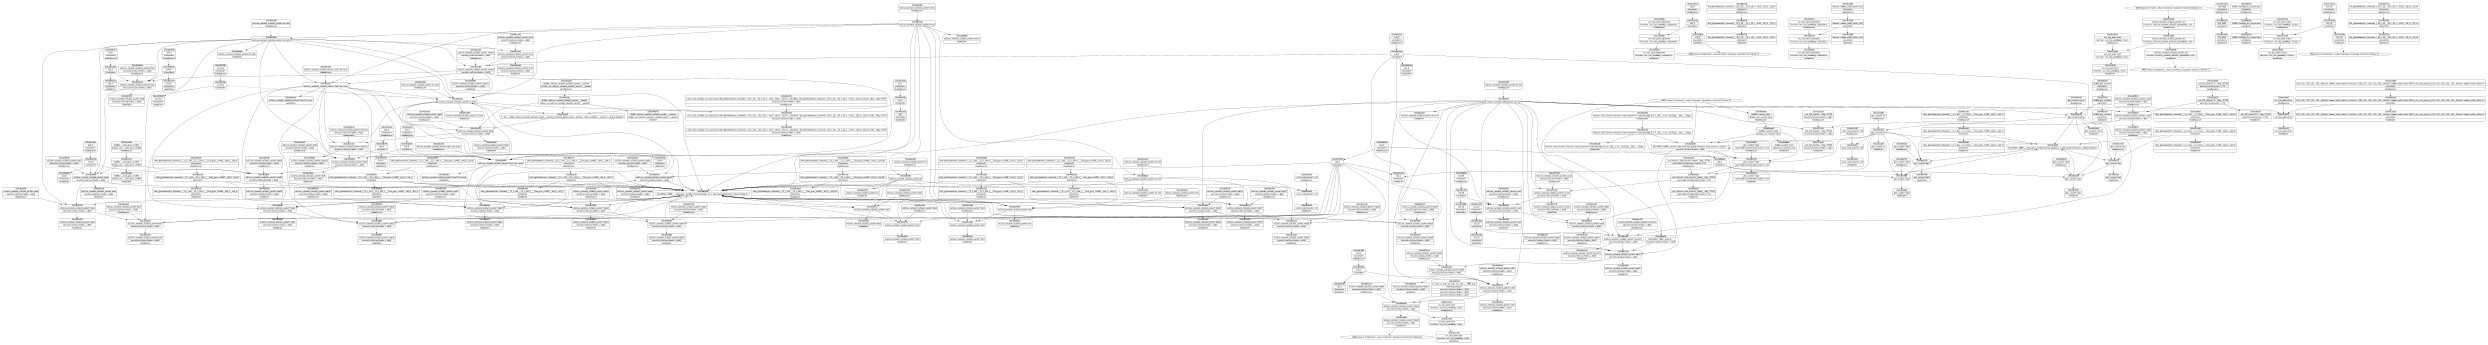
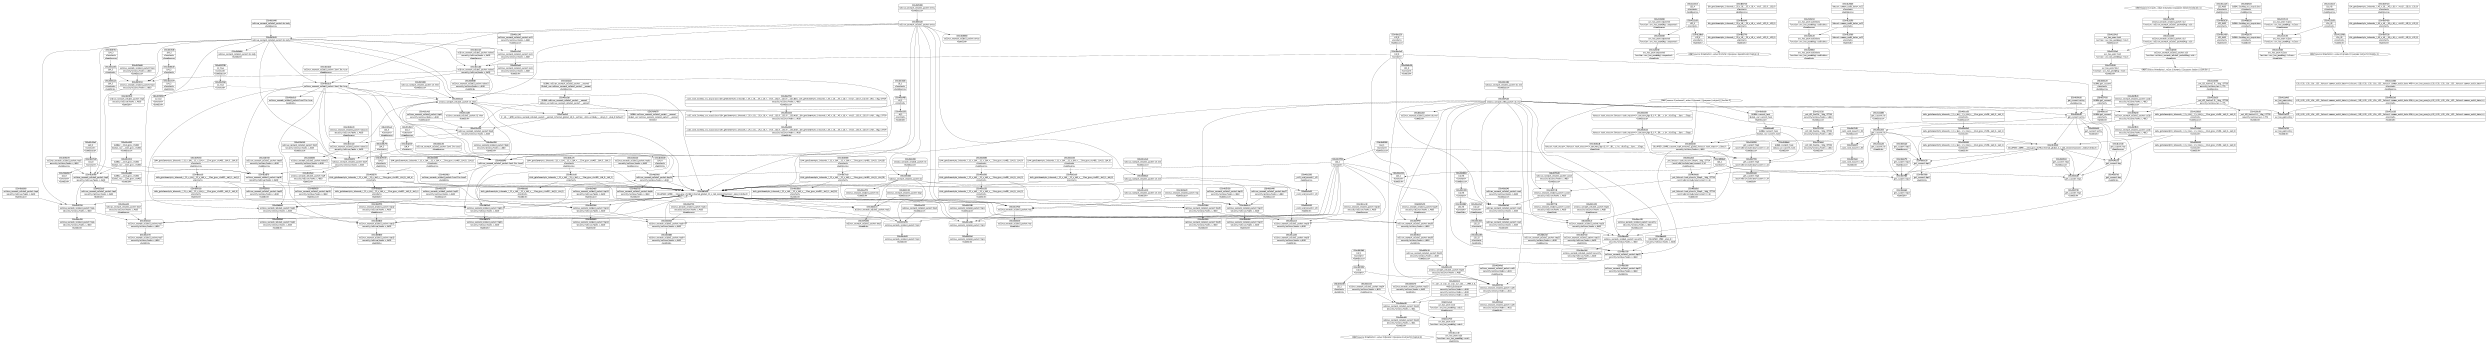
(264, 177) -> (264, 177)
(1074, 193) -> none
(1213, 201) -> (1235, 201)
